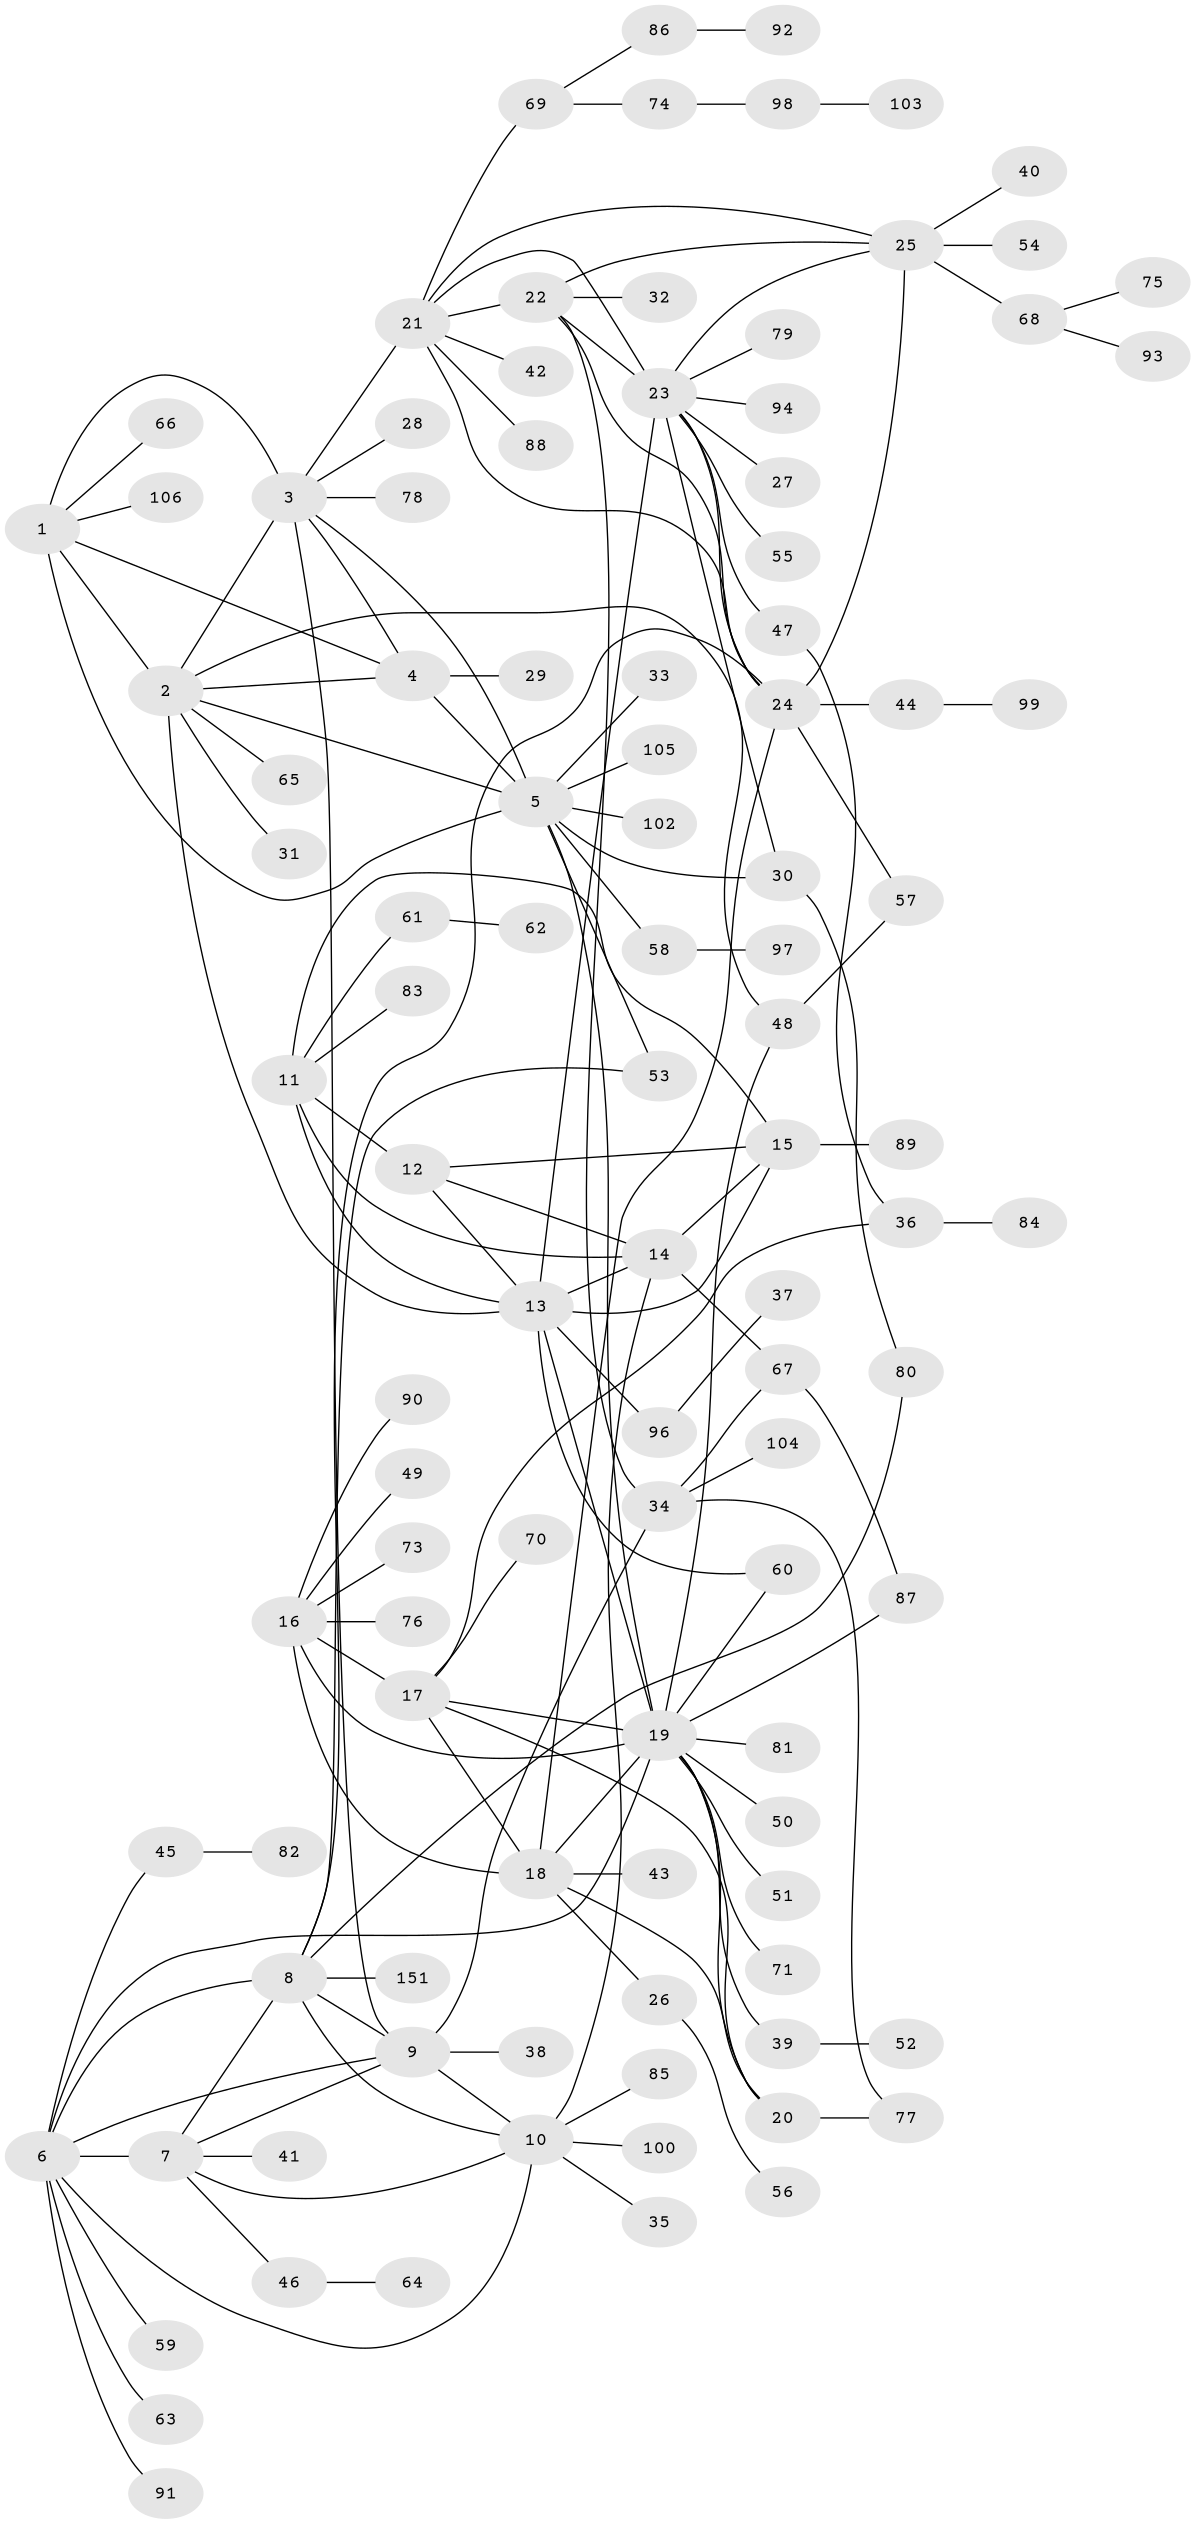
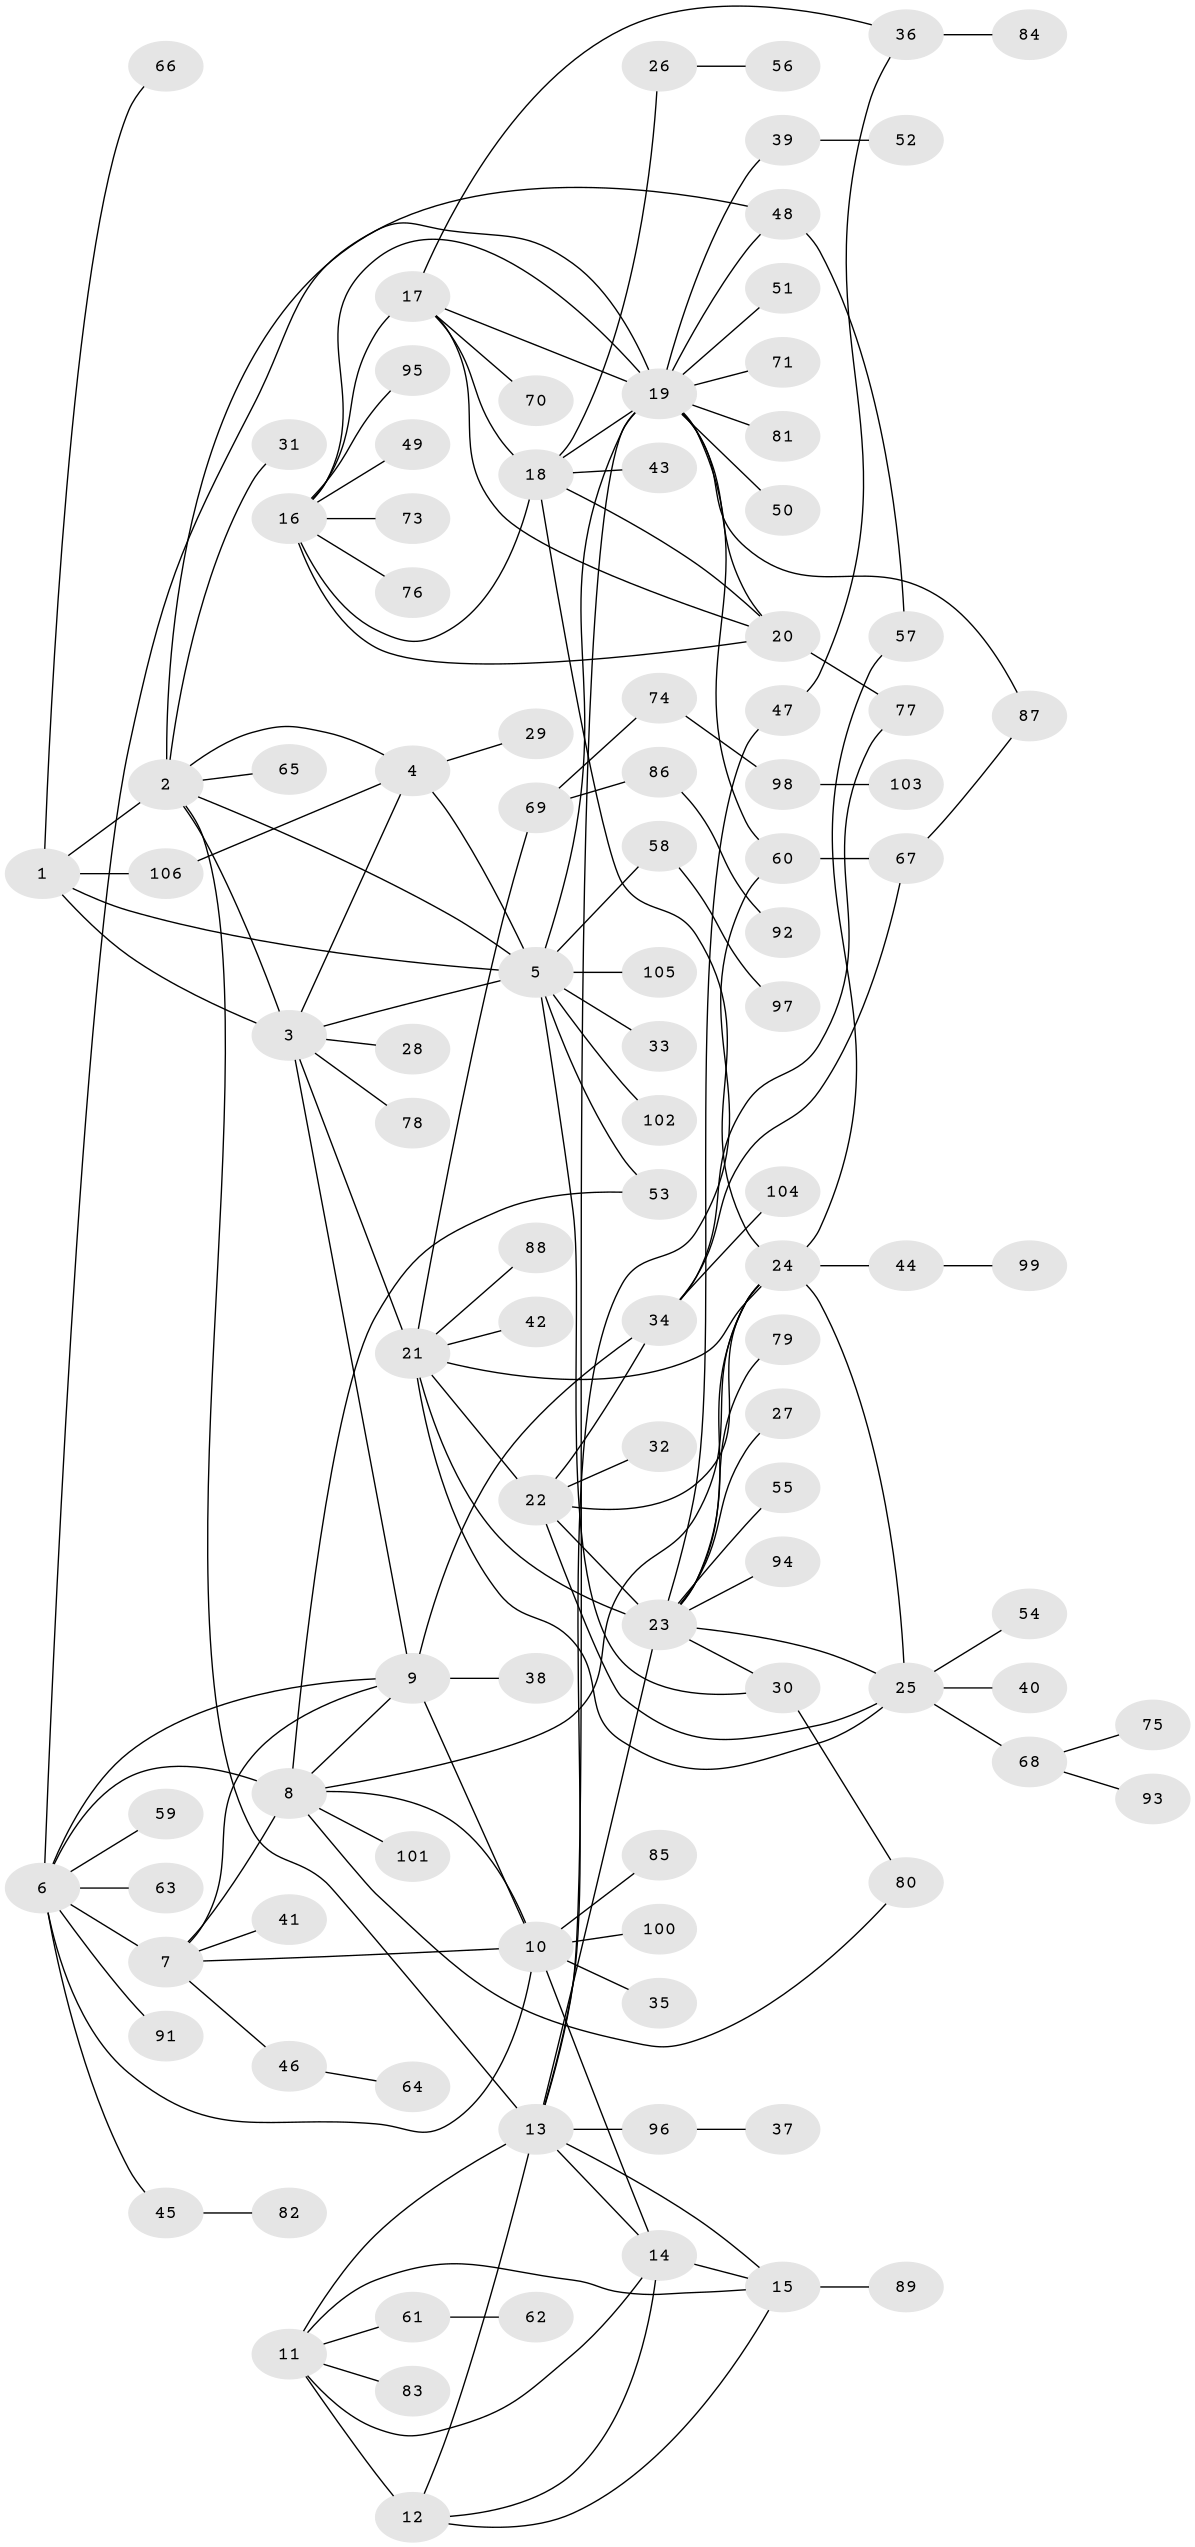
(235, 606) -> (289, 822)
none -> (494, 664)
(723, 1314) -> (853, 859)
(413, 1400) -> (413, 371)
(413, 1978) -> (413, 1857)
